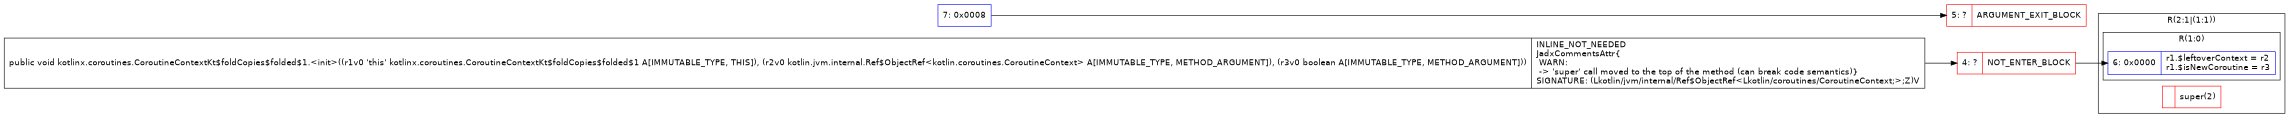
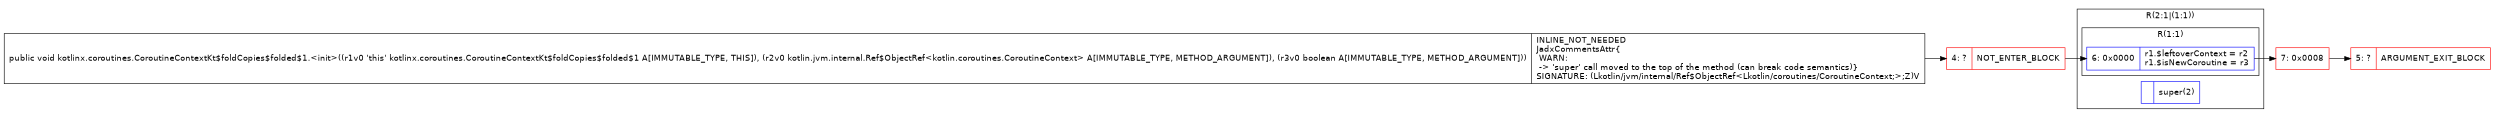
(965, 15) -> (2302, 59)
(2192, 39) -> (2170, 35)
none -> (2262, 59)
(2192, 97) -> (2170, 92)
